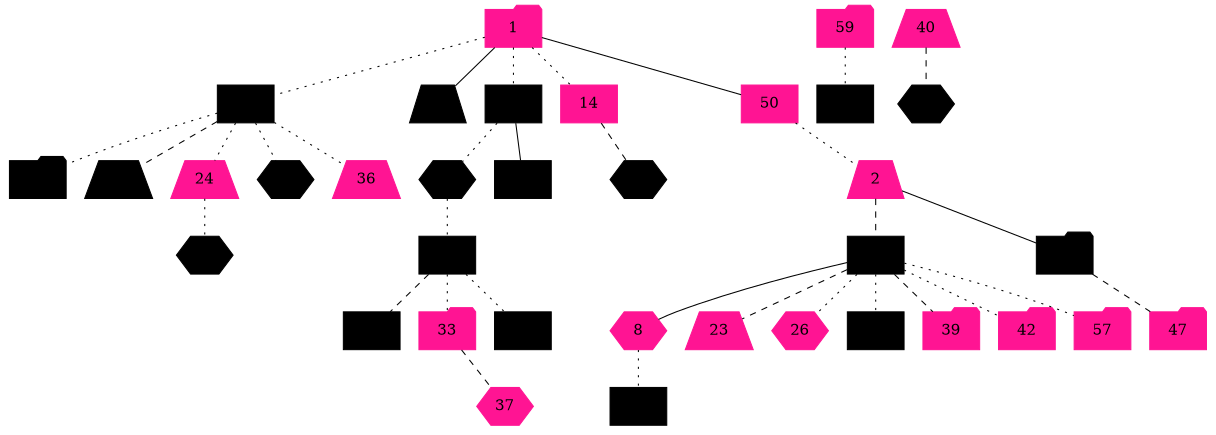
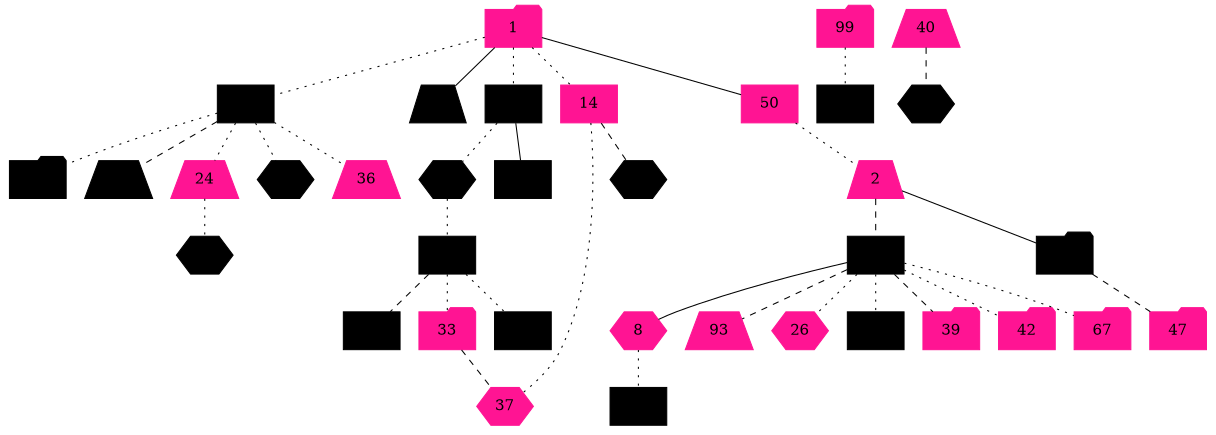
(845, 28) -> (845, 28)
none -> (585, 267)
(719, 331) -> (719, 331)
(1102, 331) -> (1102, 331)
